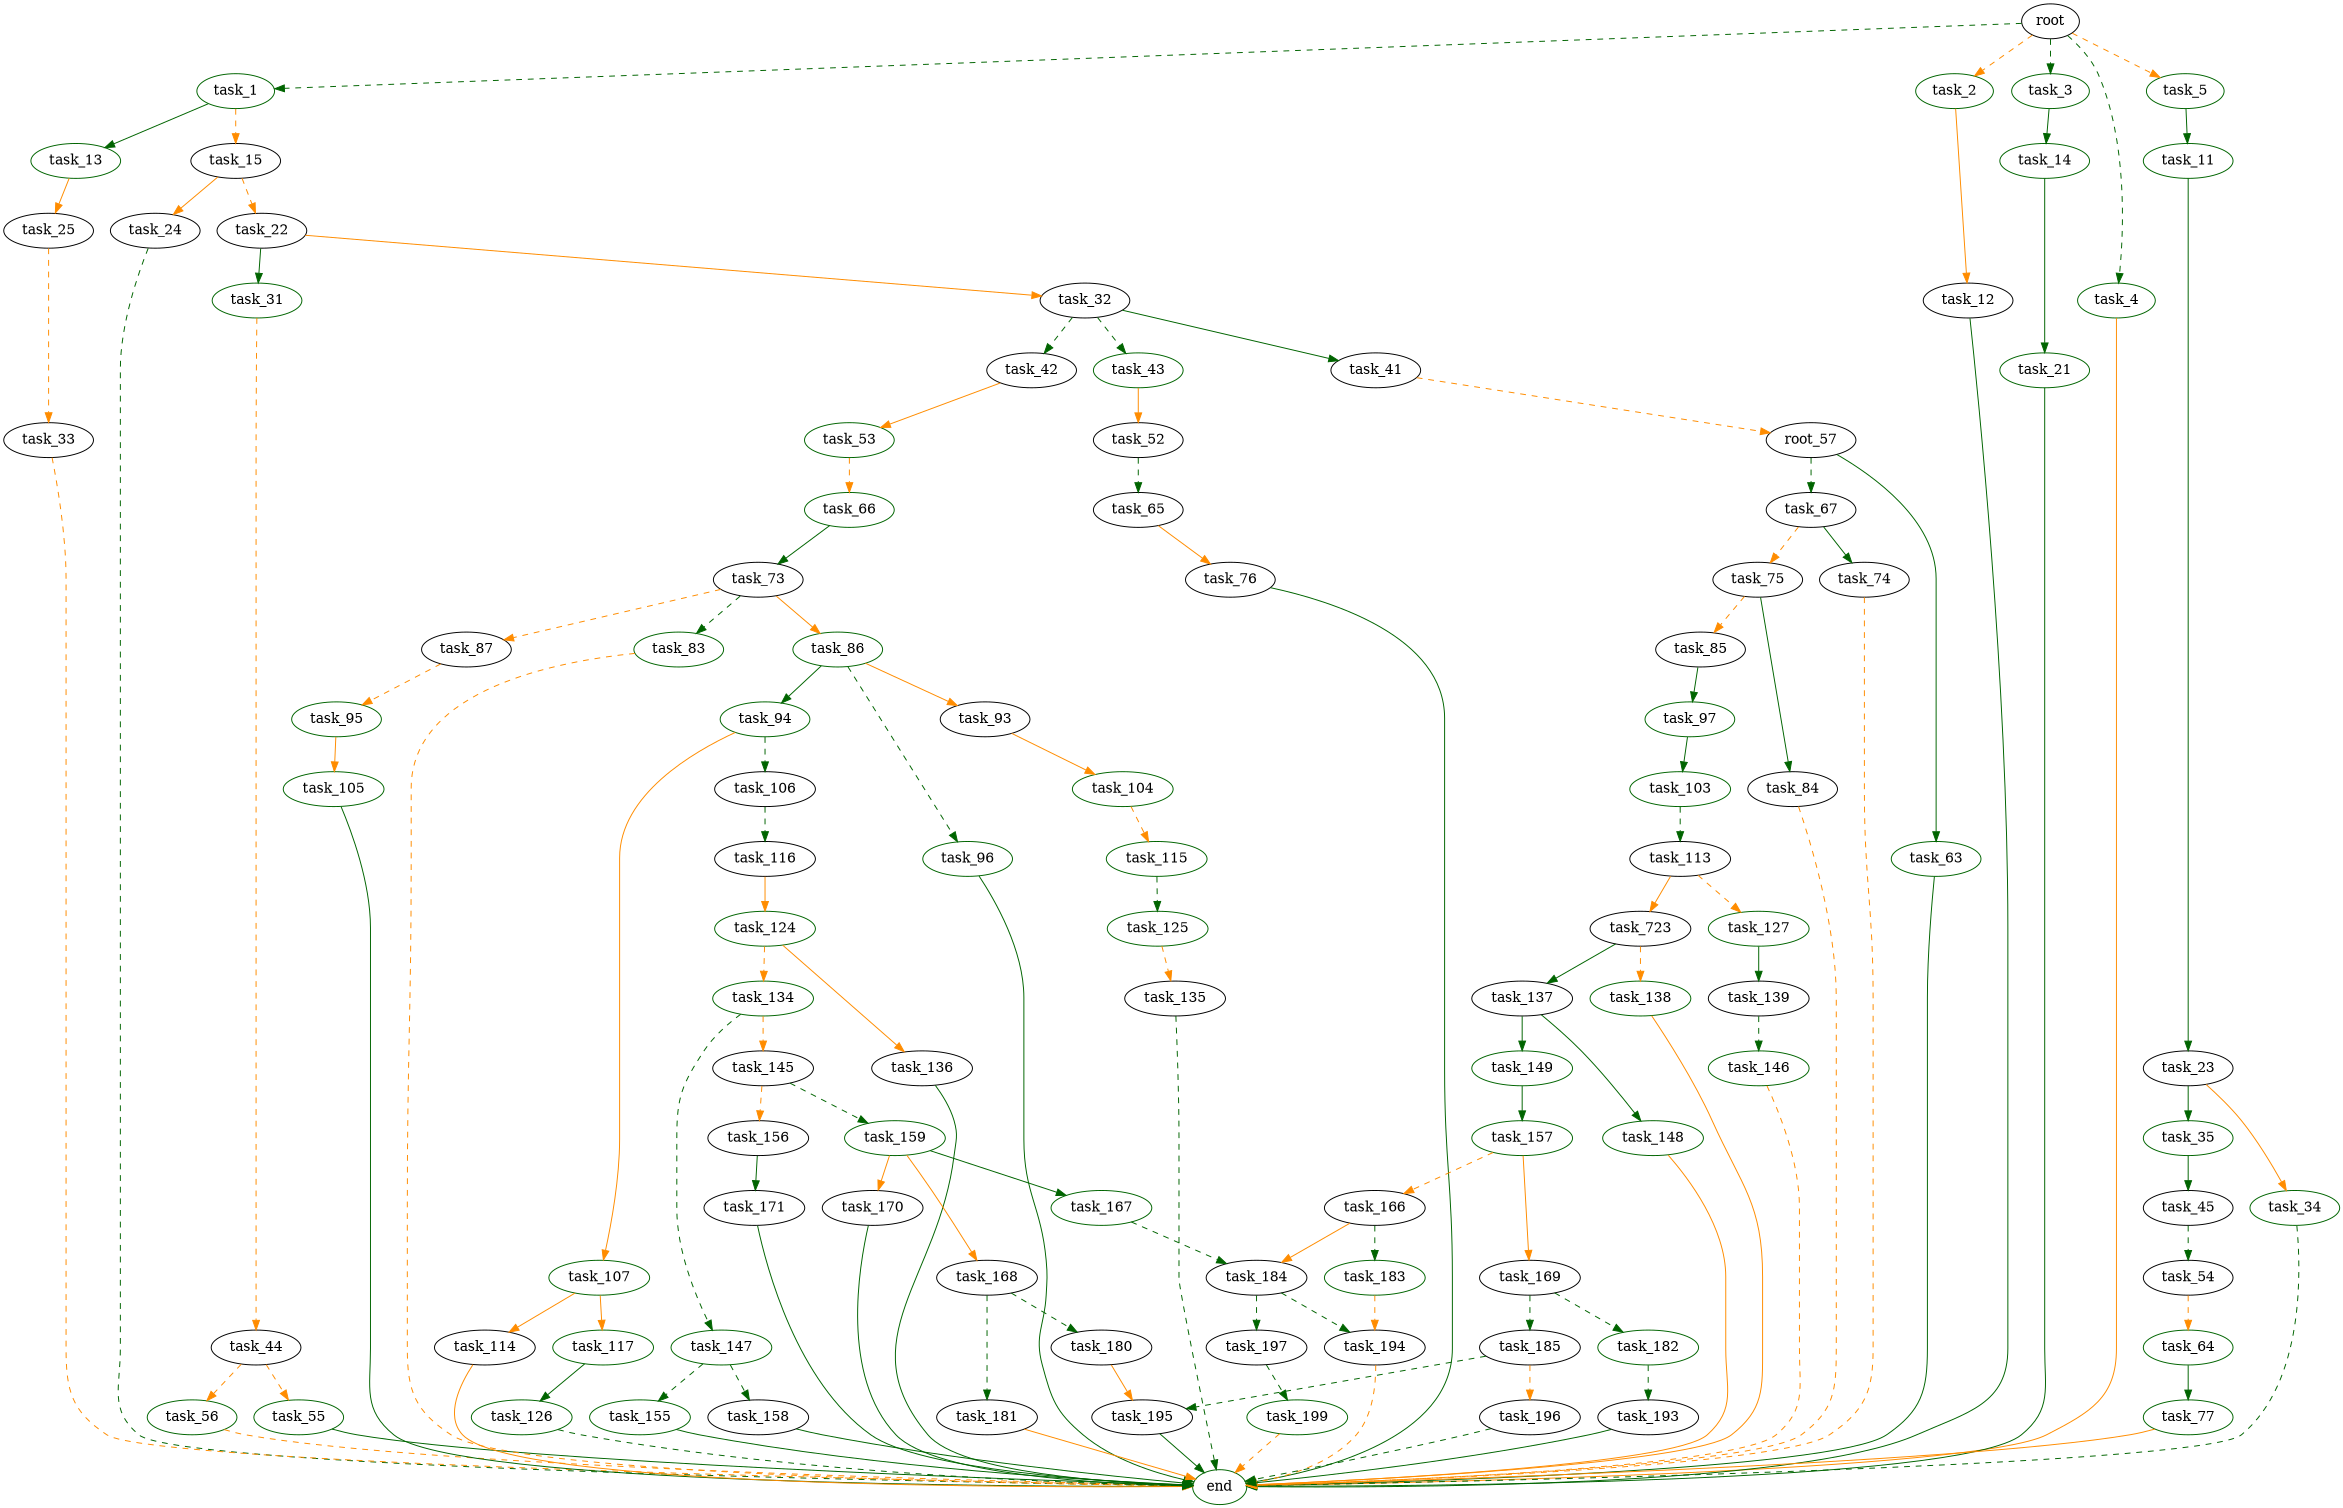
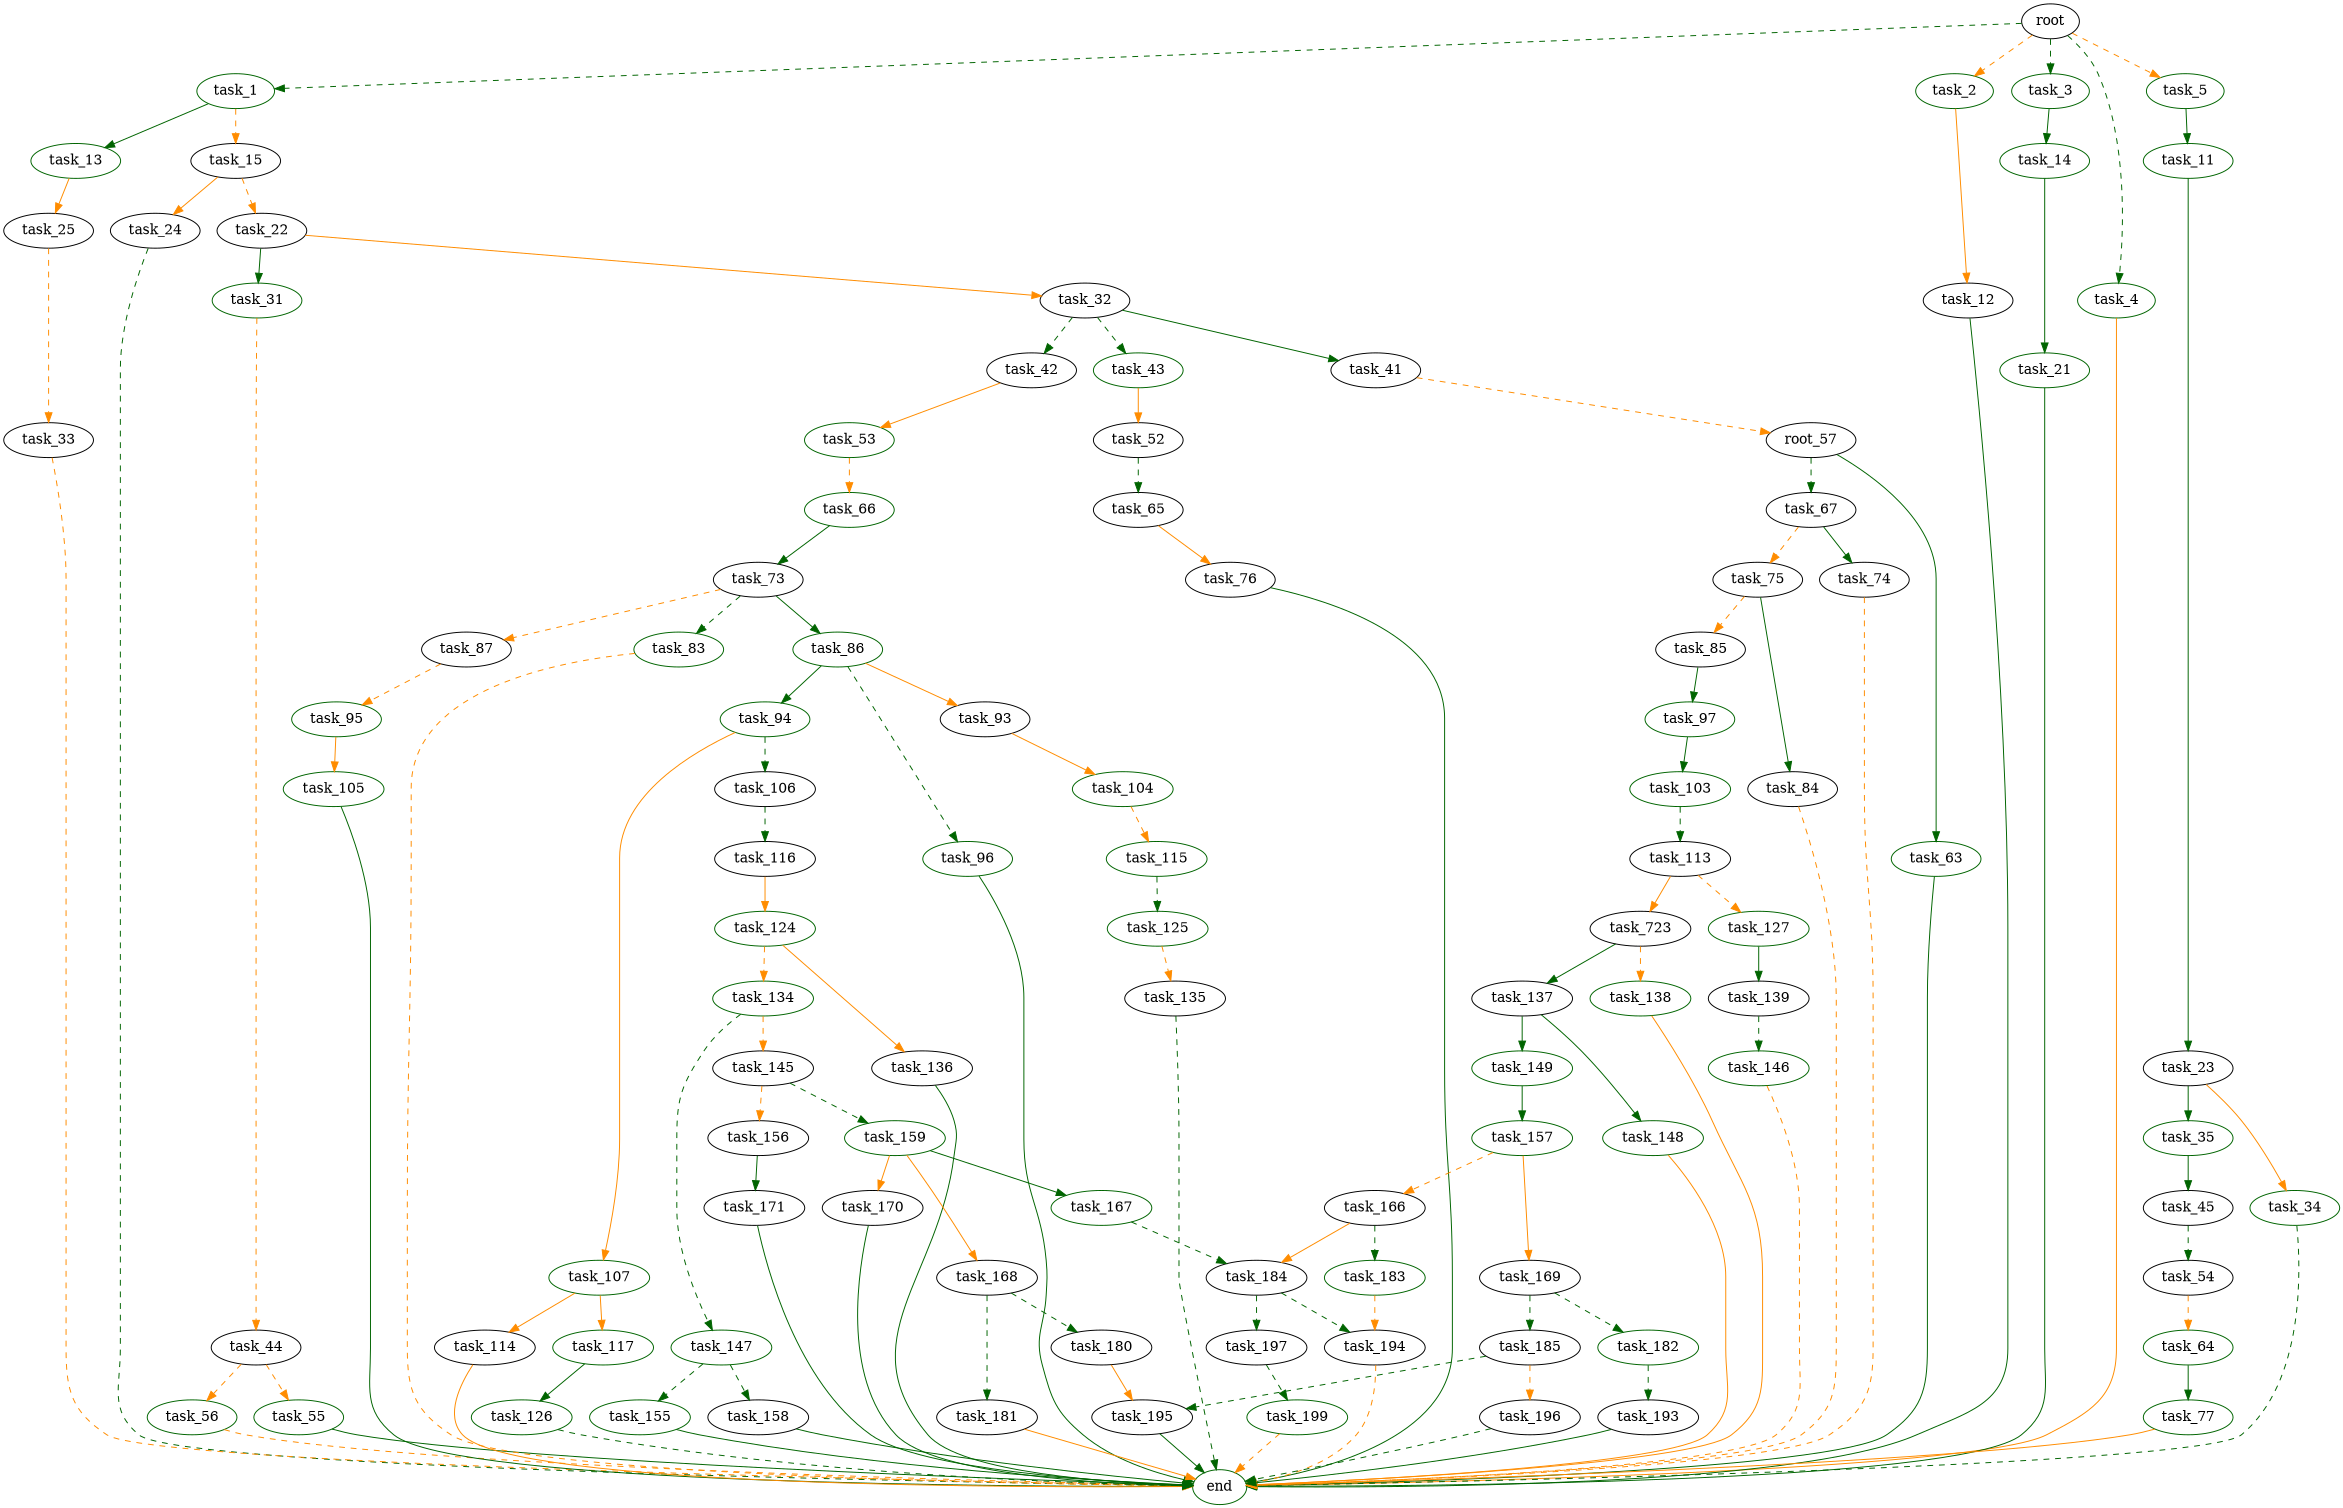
(794, 612) -> (794, 612)
